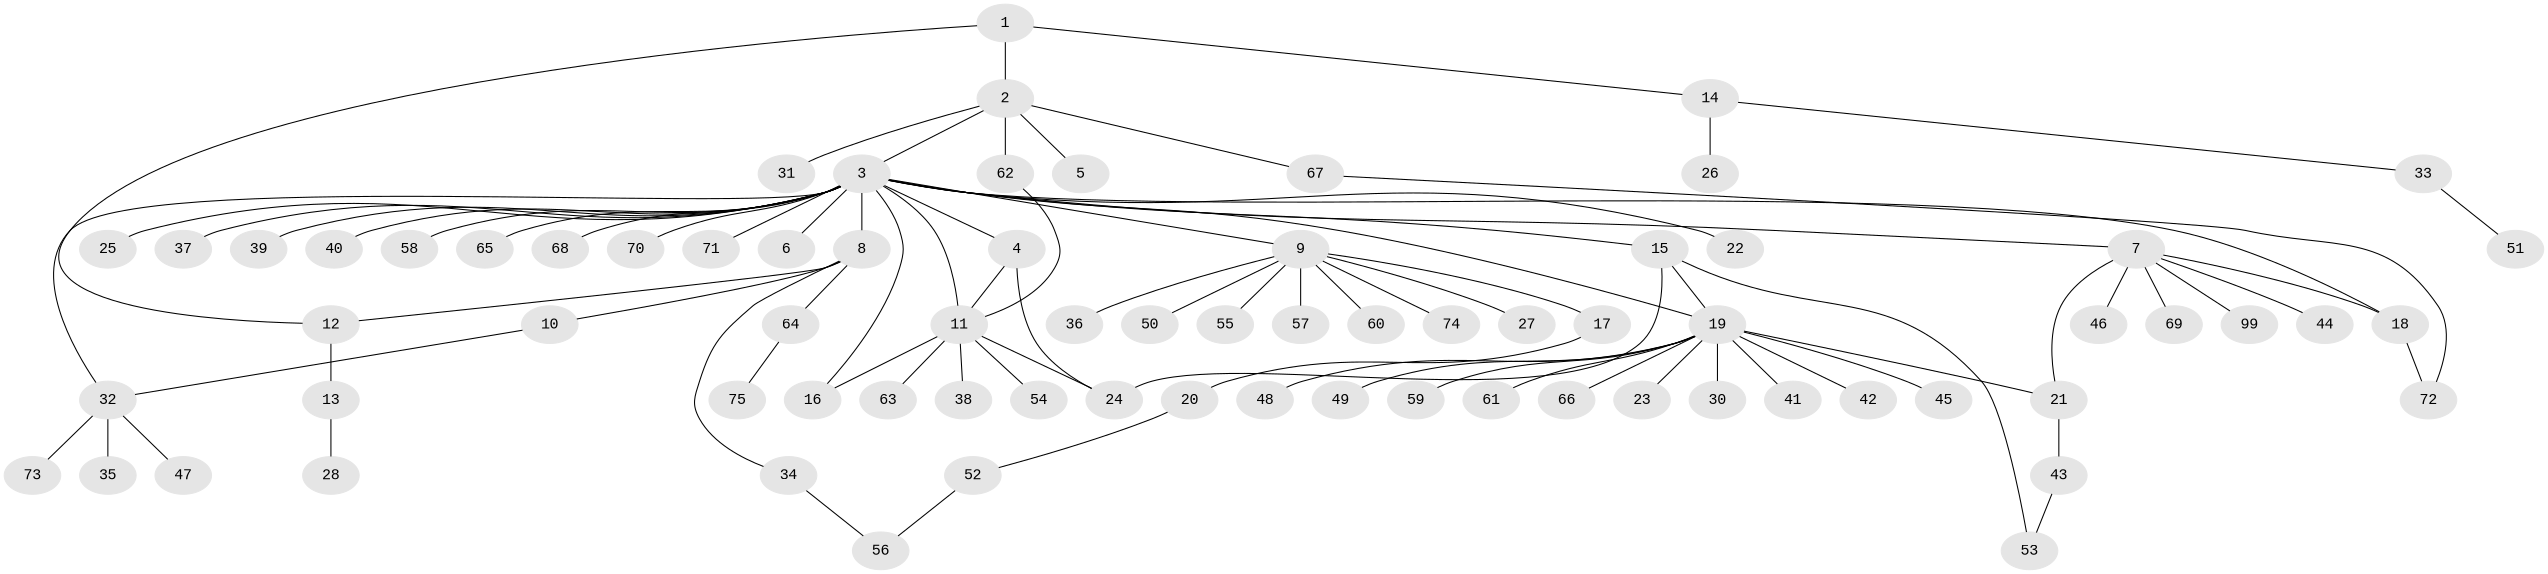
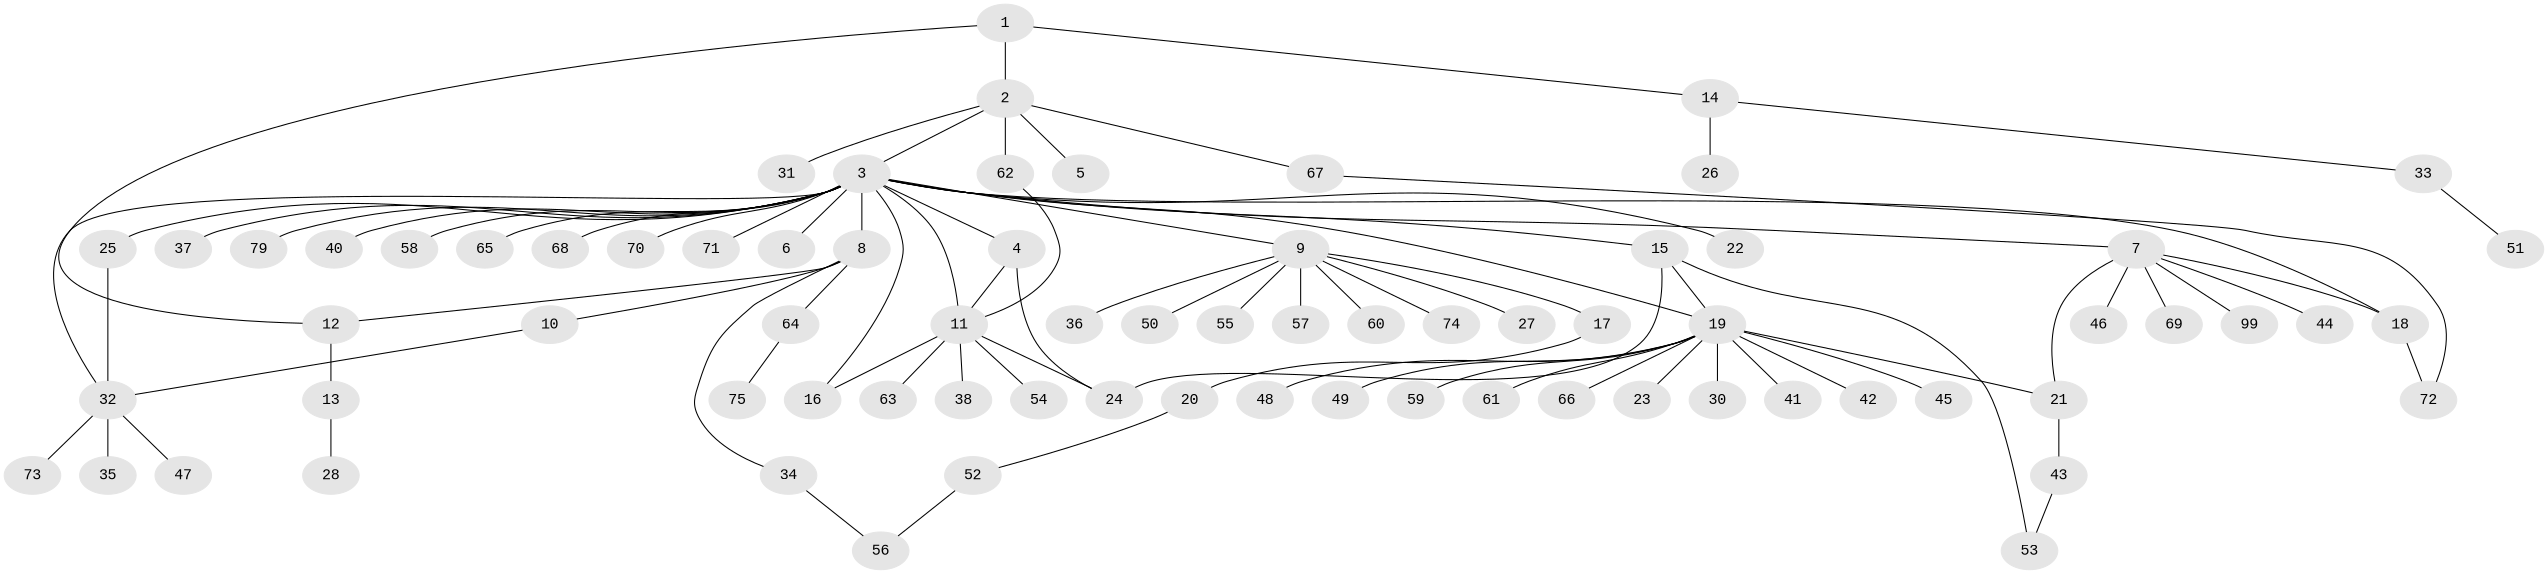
(259, 249) -> (259, 249)
none -> (108, 325)
